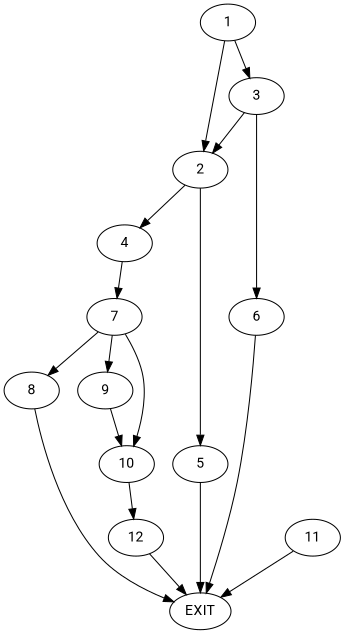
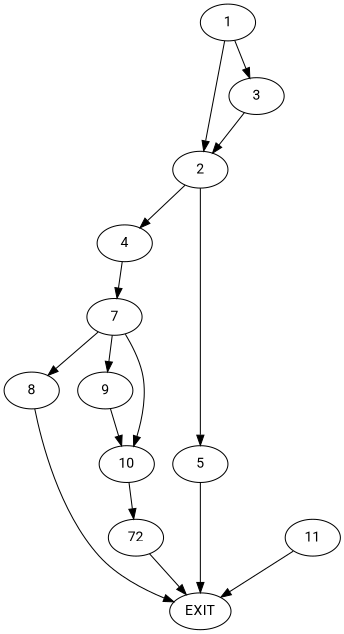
(257, 317) -> none
(136, 538) -> (136, 538)
